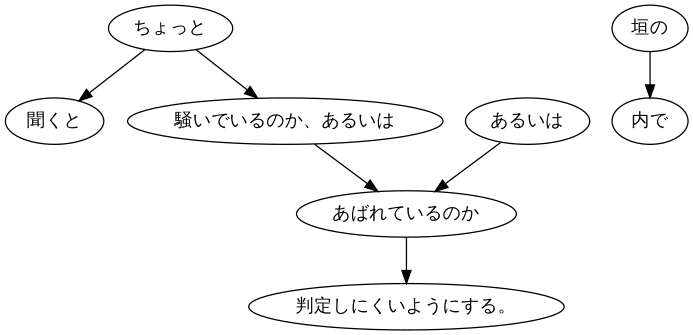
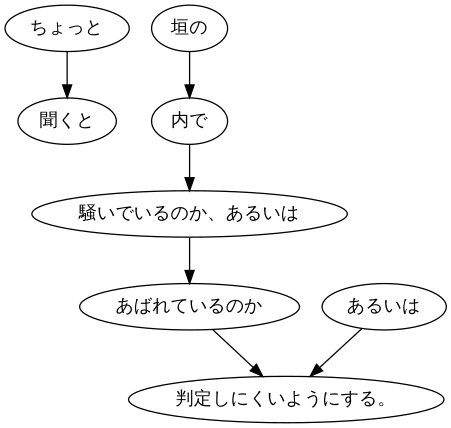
(221, 70) -> (190, 161)
(473, 163) -> (341, 348)
